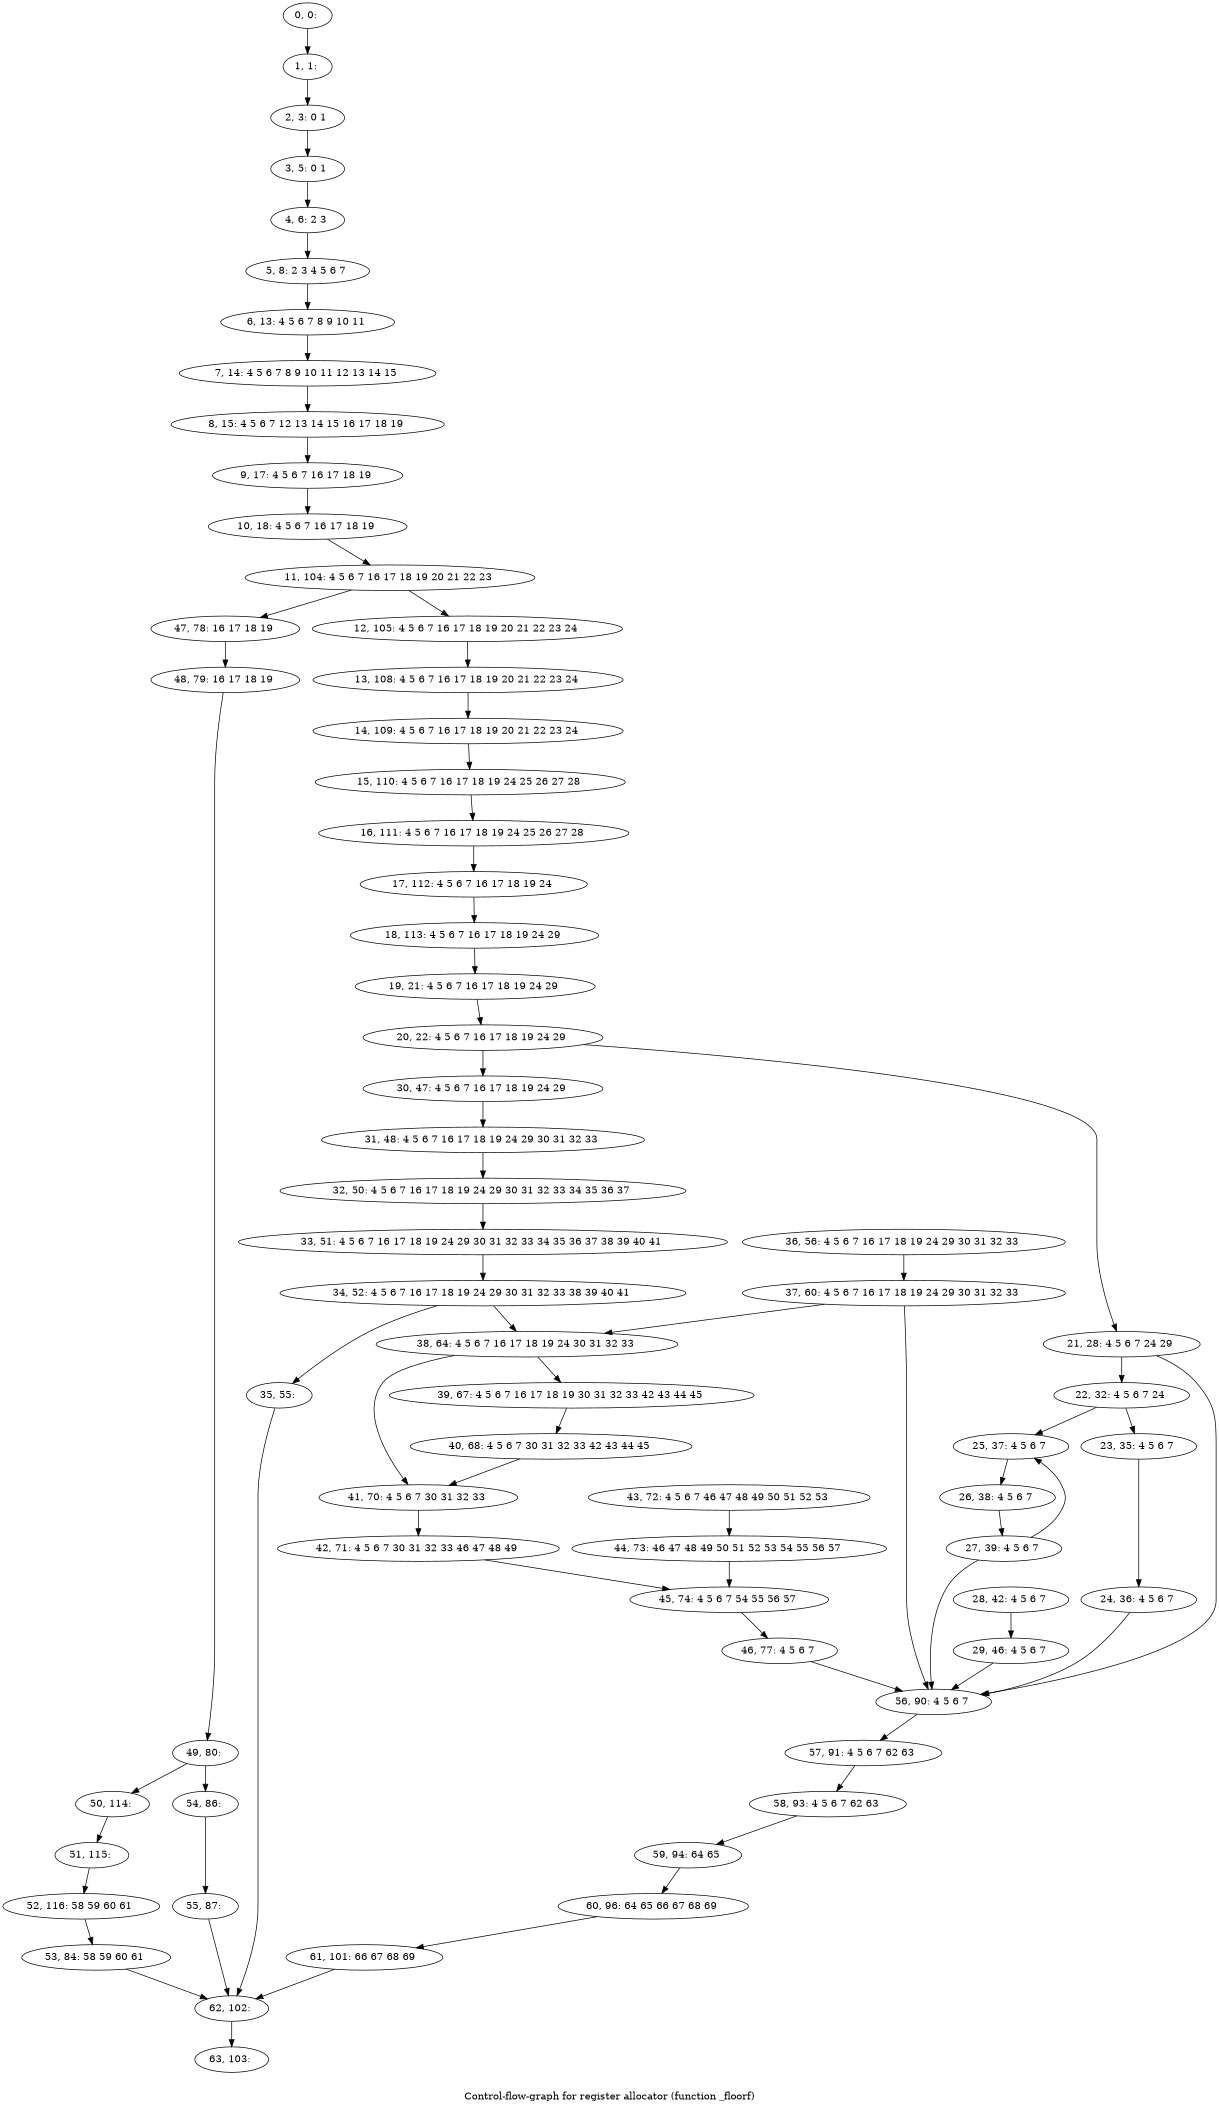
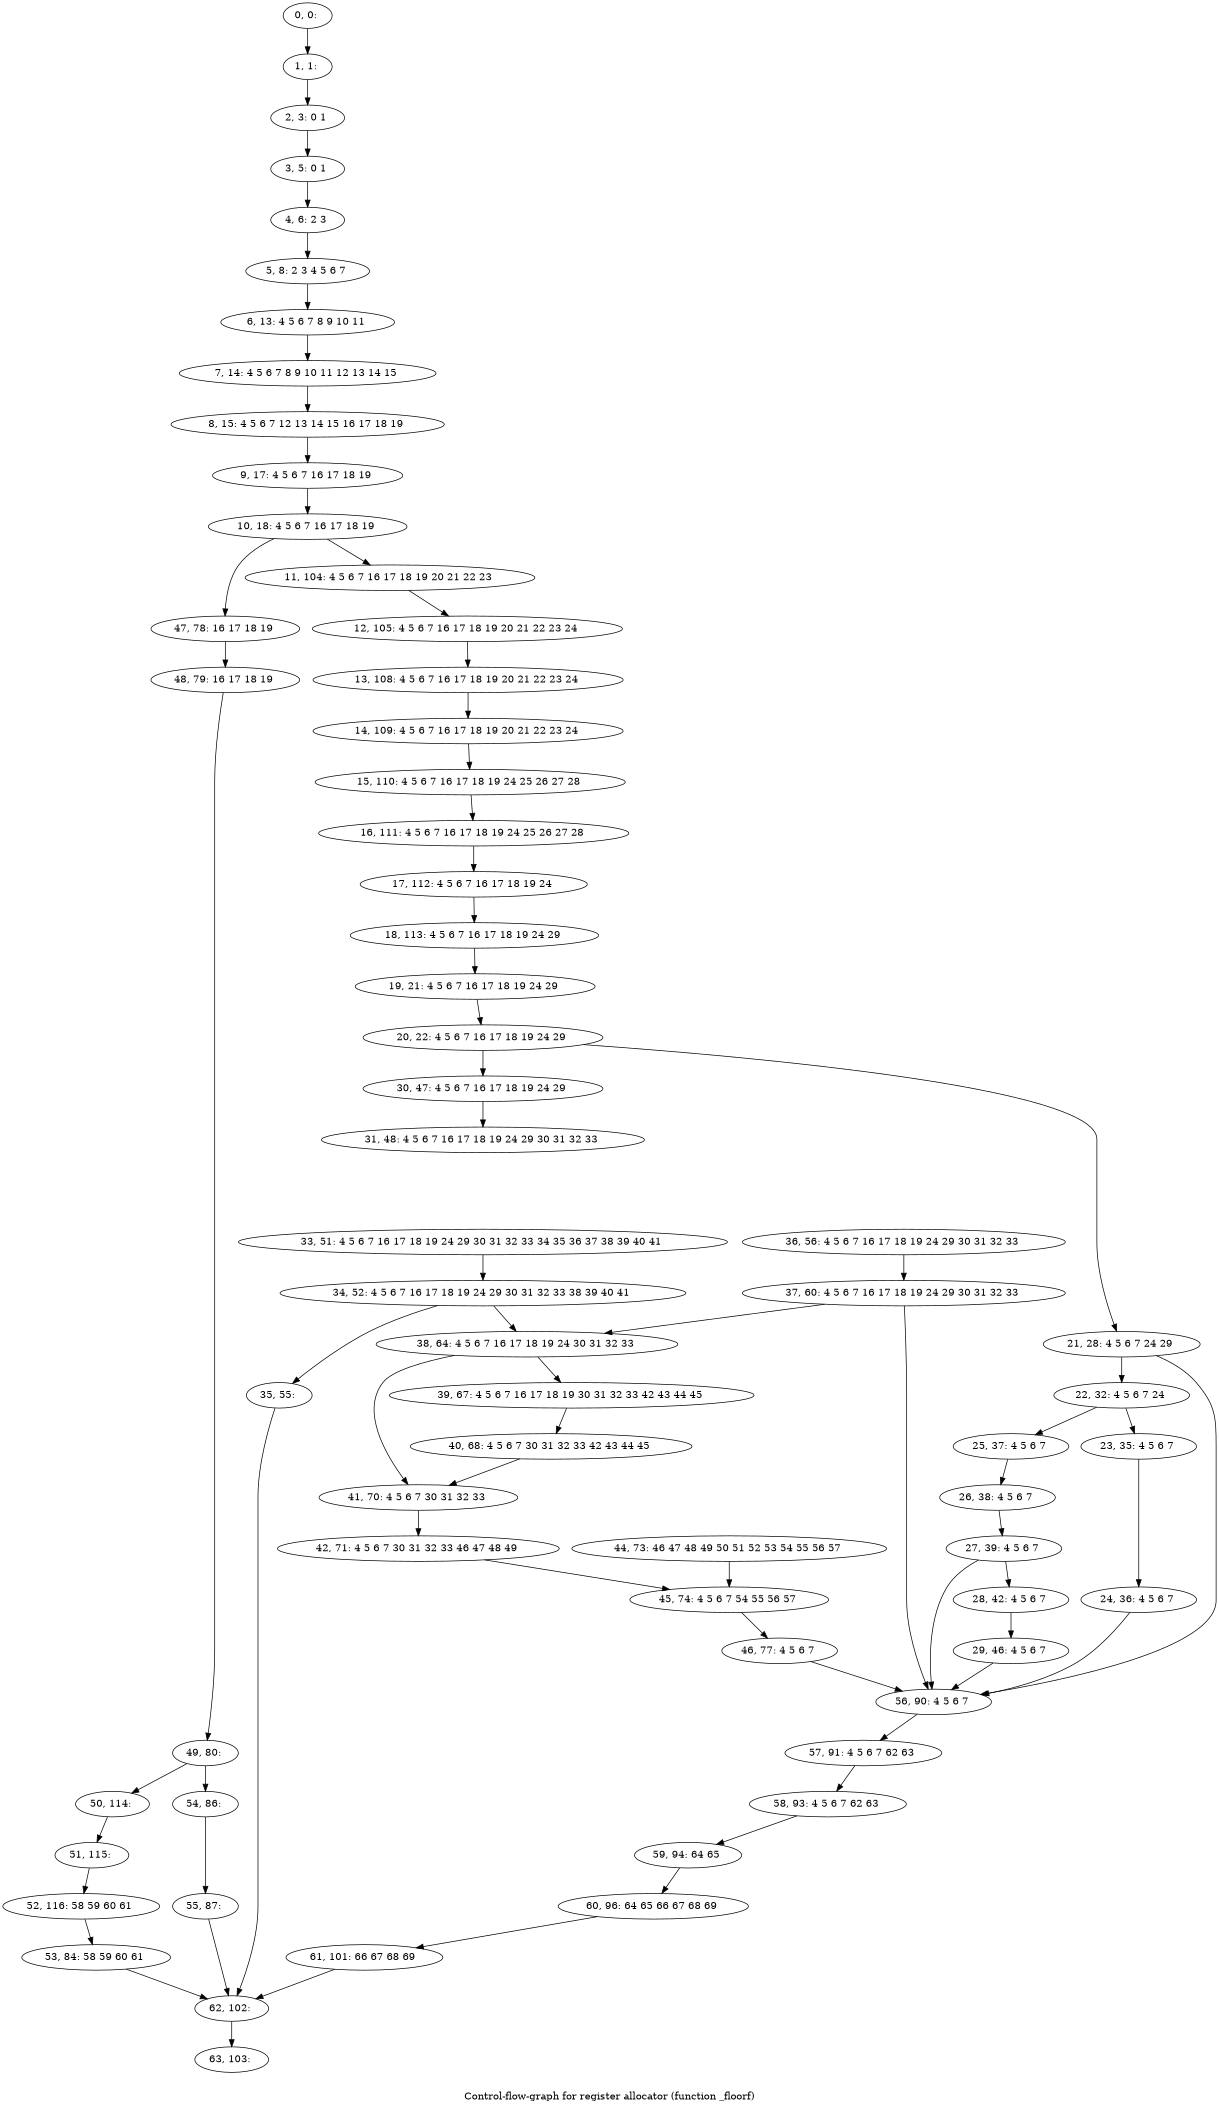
(309, 603) -> (238, 566)
(483, 1191) -> none
(729, 1498) -> none
(1065, 1502) -> (1007, 1571)
